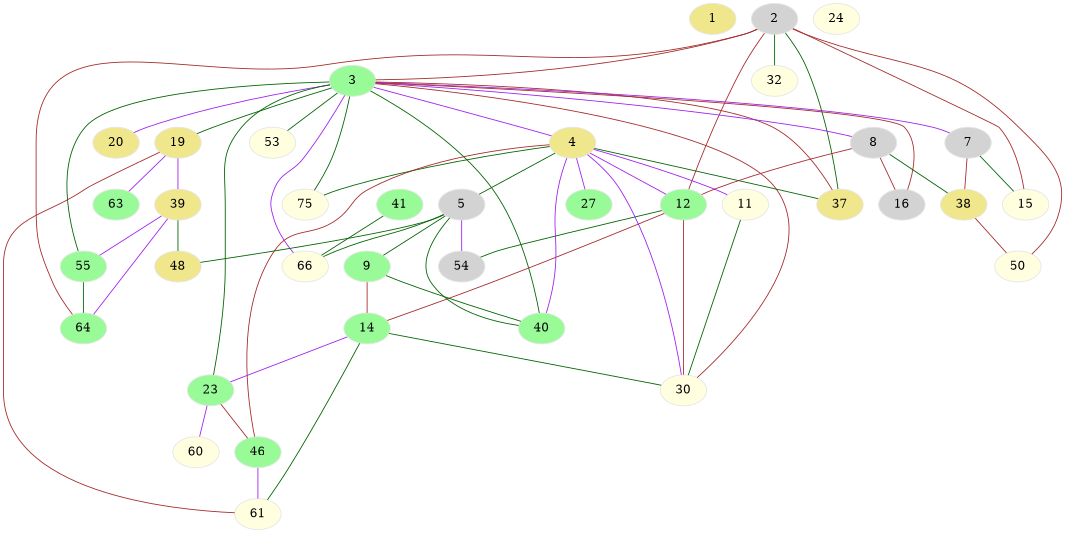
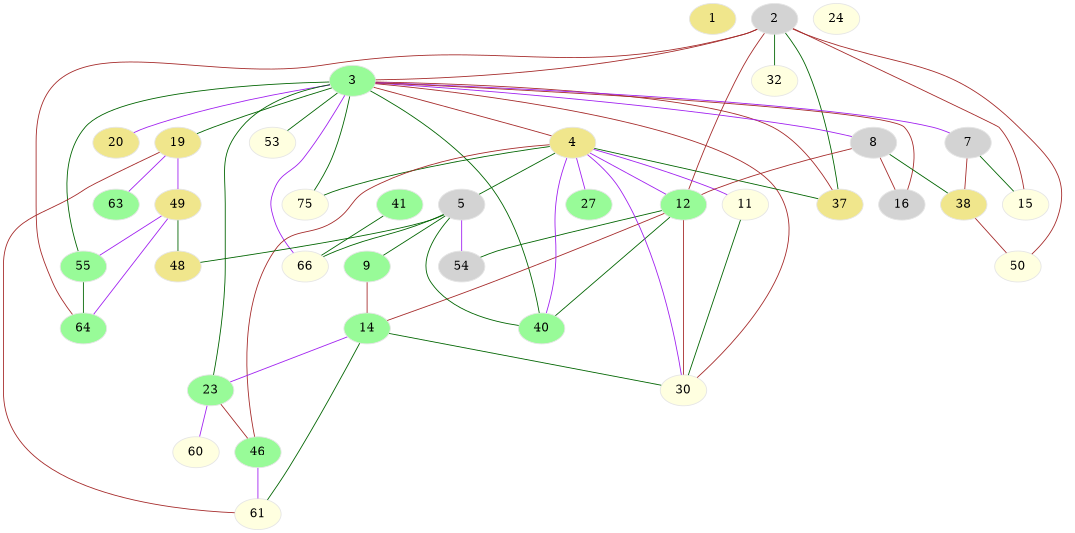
(463, 111) -> (463, 111)
(178, 205) -> (178, 205)
(463, 303) -> (613, 266)
